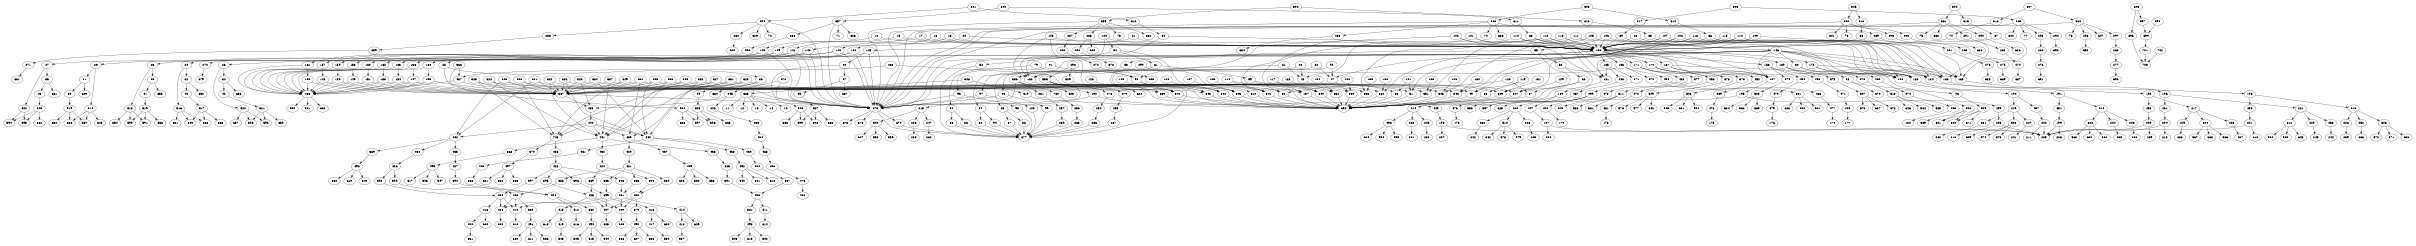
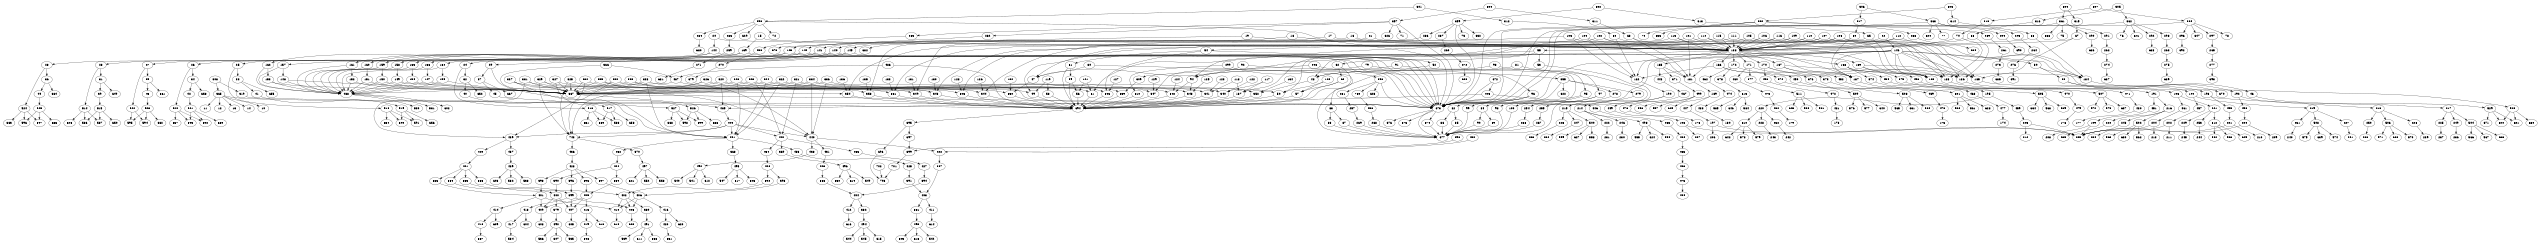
(1084, 43) -> (1192, 29)
none -> (995, 116)
(698, 141) -> (875, 144)
